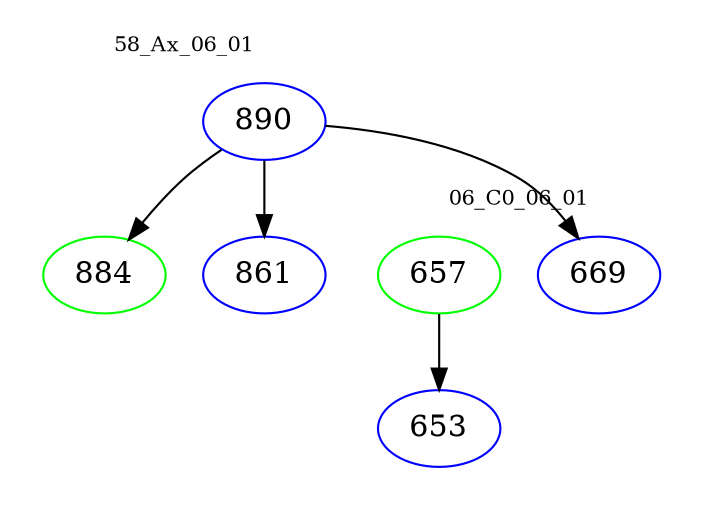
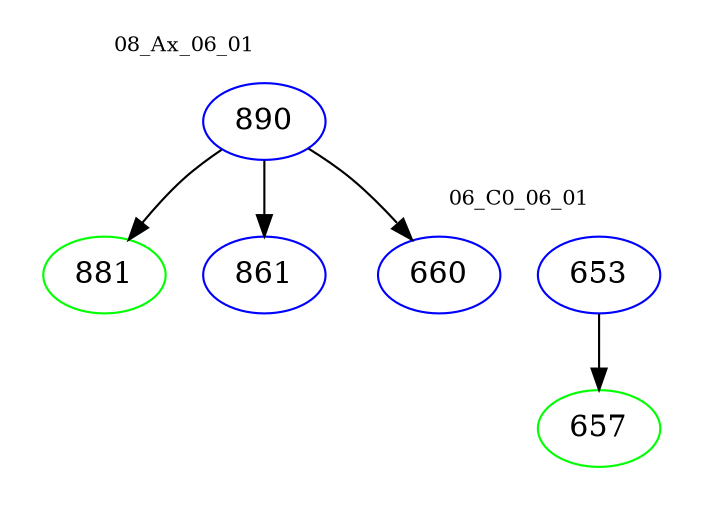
(184, 46) -> (184, 46)
(104, 275) -> (104, 275)
(599, 275) -> (439, 275)
(439, 341) -> (599, 341)
